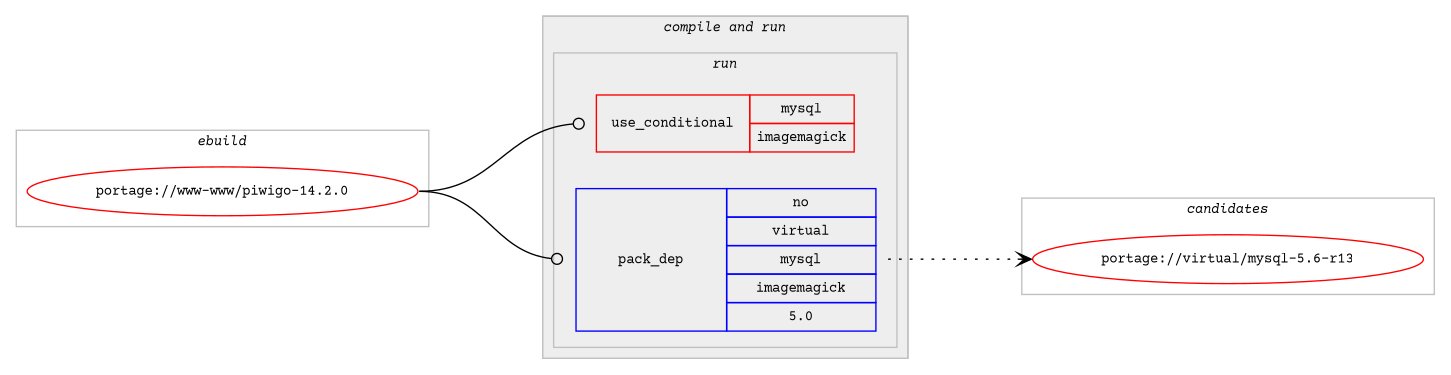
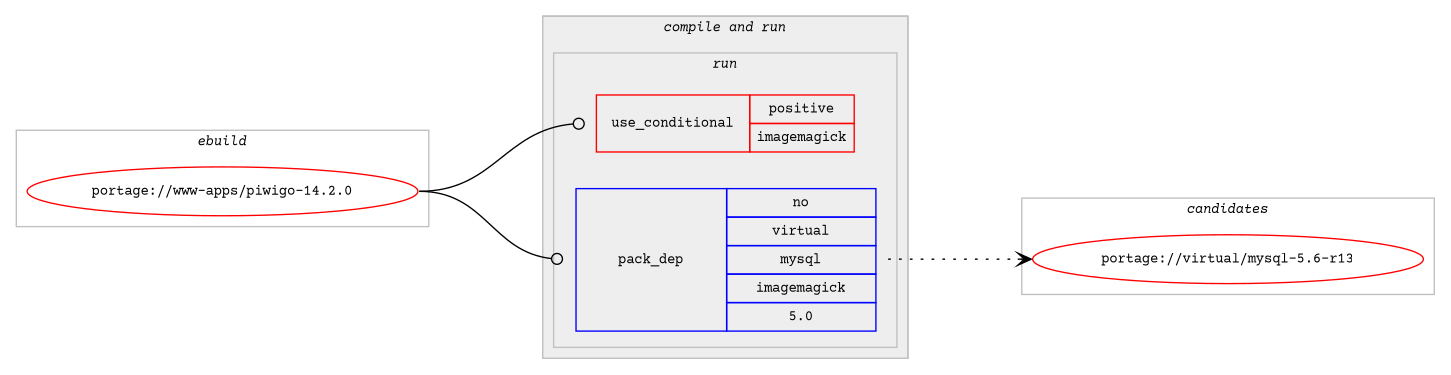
(802, 109) -> (802, 109)
(223, 191) -> (223, 191)
